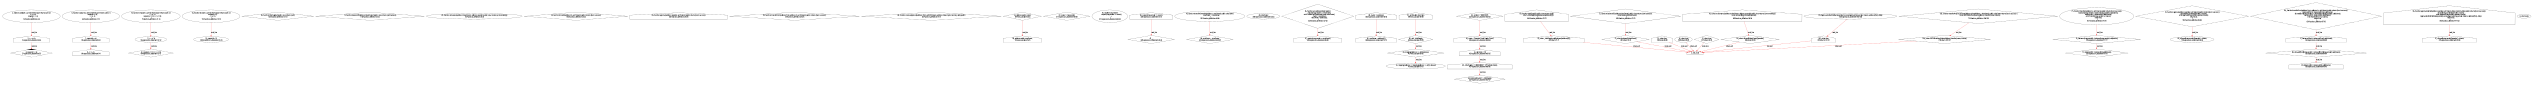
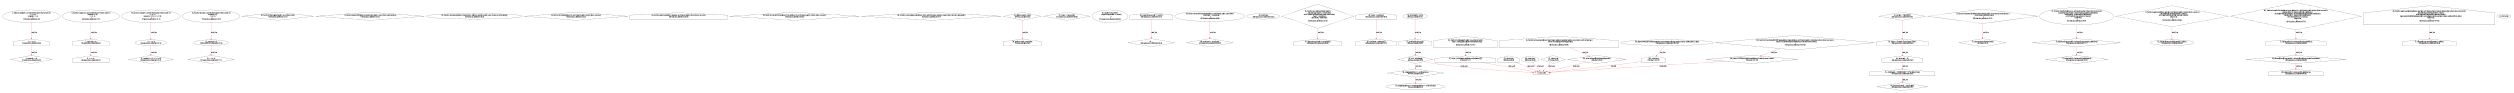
none -> (1415, 16)
(1663, 47) -> (1478, 69)
none -> (211, 59)
